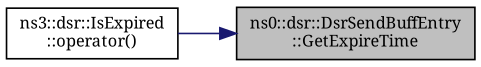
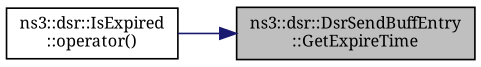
(356, 33) -> (356, 33)
